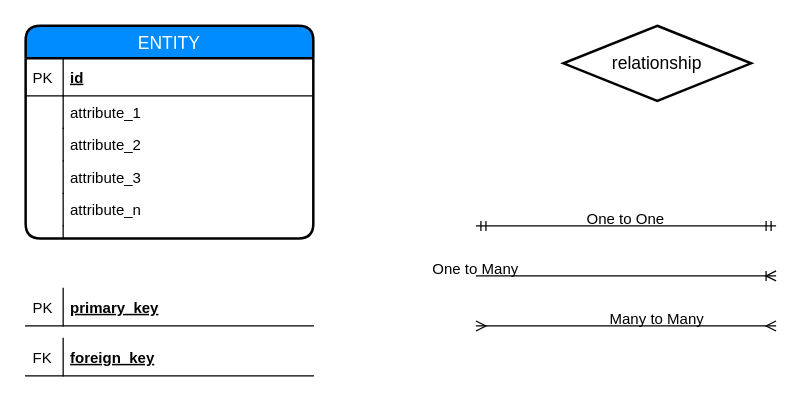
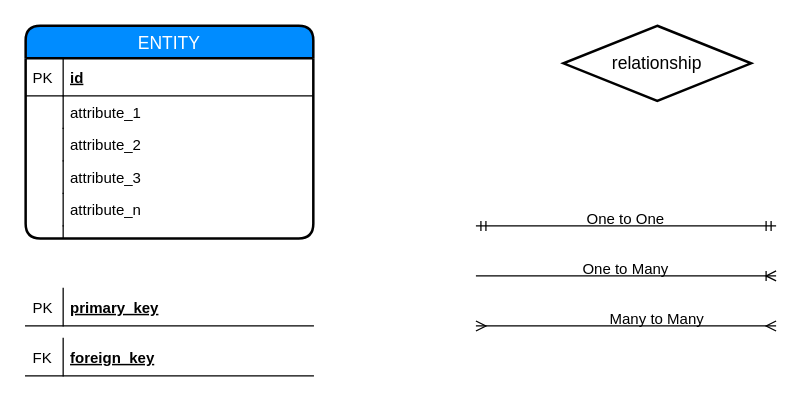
(476, 269) -> (626, 269)
